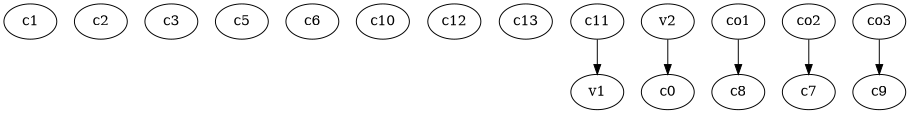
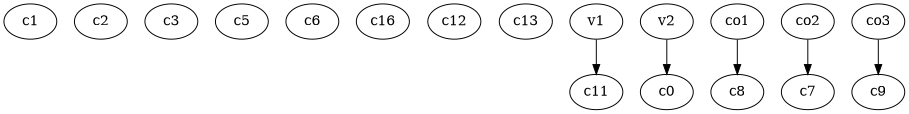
(383, 22) -> (383, 22)
(597, 52) -> (596, 52)
